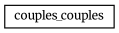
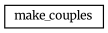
(59, 17) -> (54, 17)
